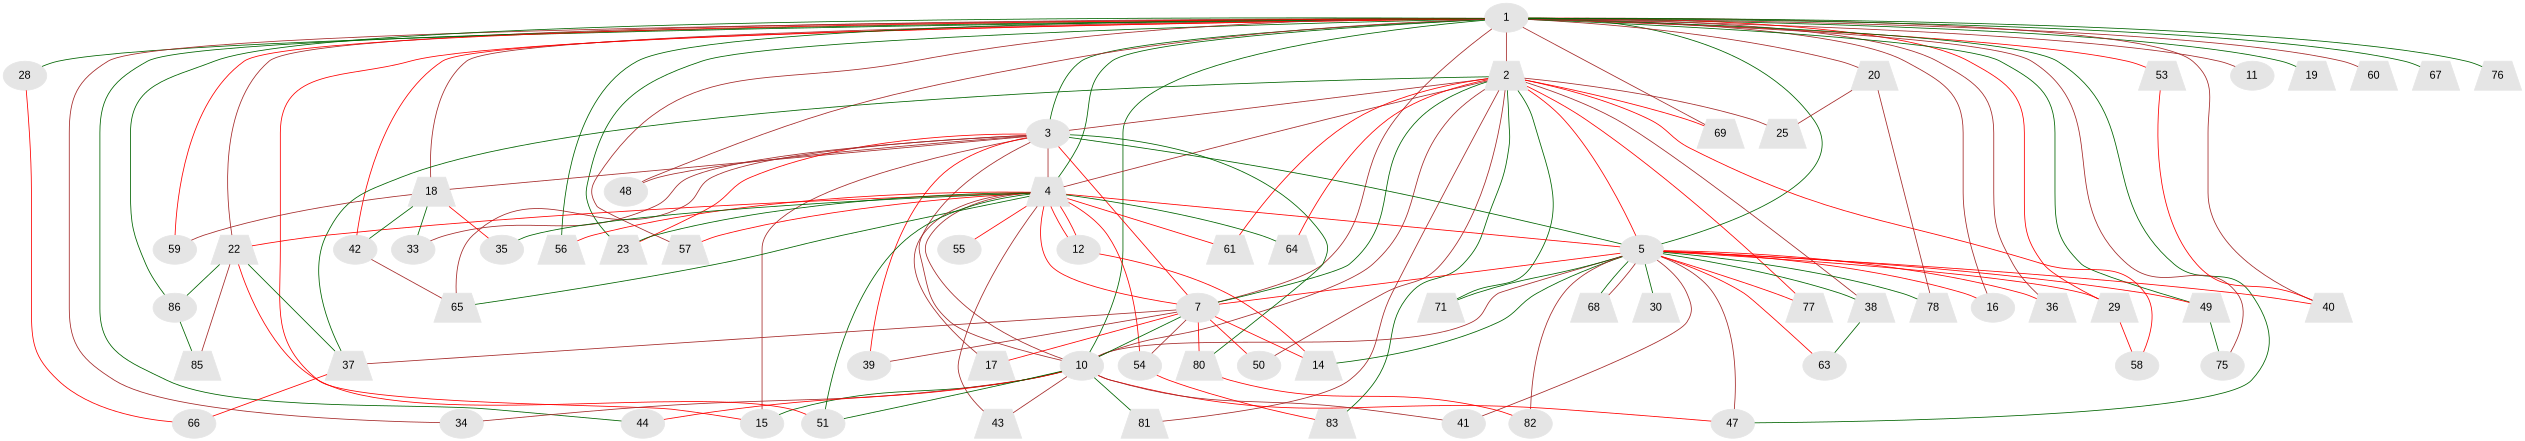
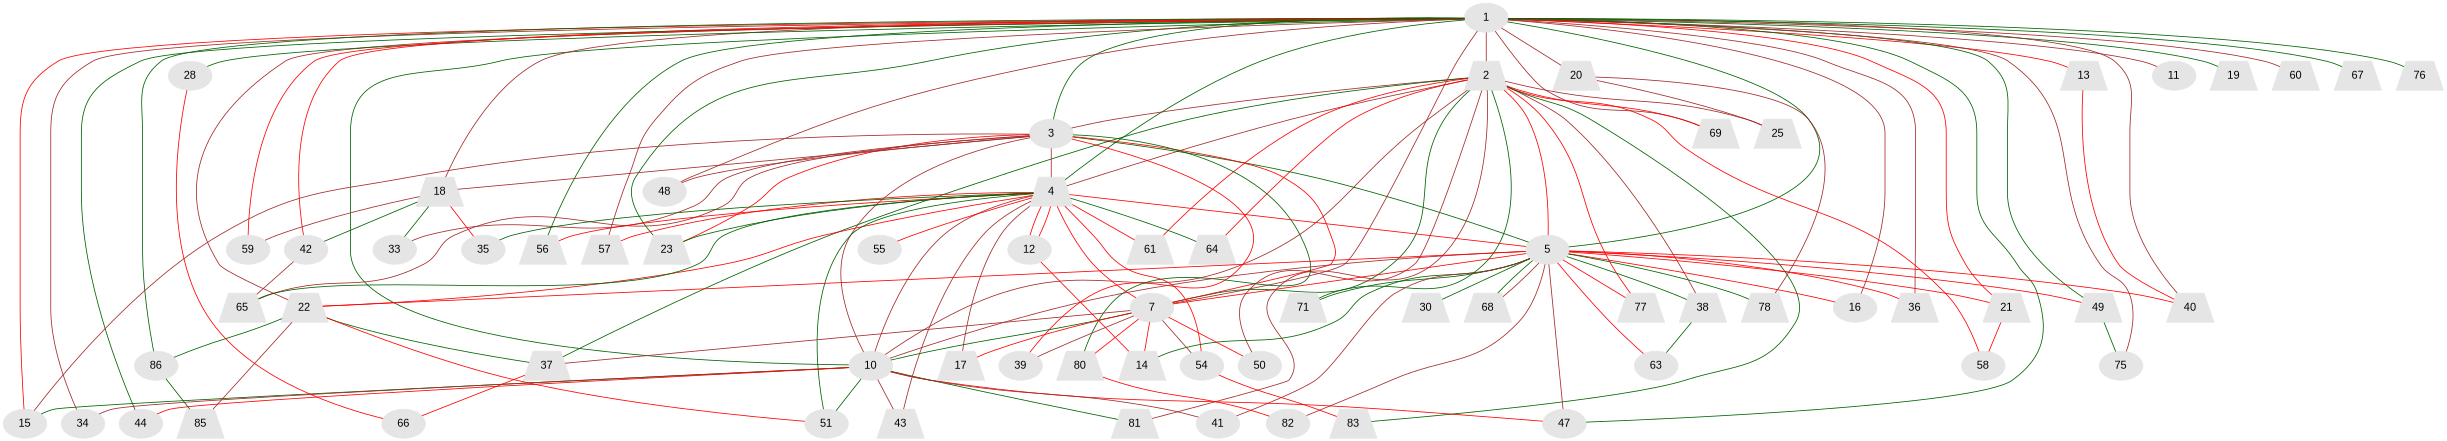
(2162, 76) -> (2084, 76)
none -> (924, 279)
(2115, 308) -> (2007, 308)
